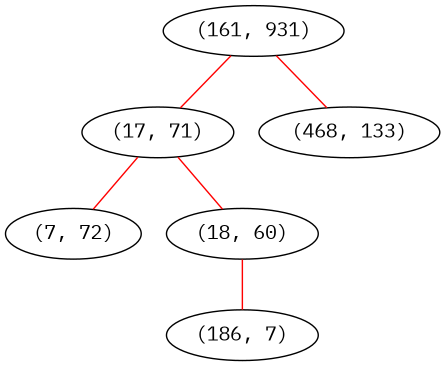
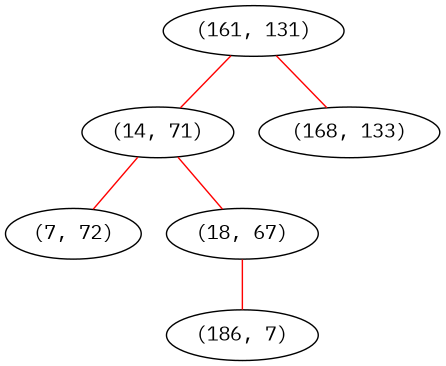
(254, 31) -> (254, 31)
(158, 132) -> (158, 132)
(349, 132) -> (349, 132)
(242, 234) -> (242, 234)
